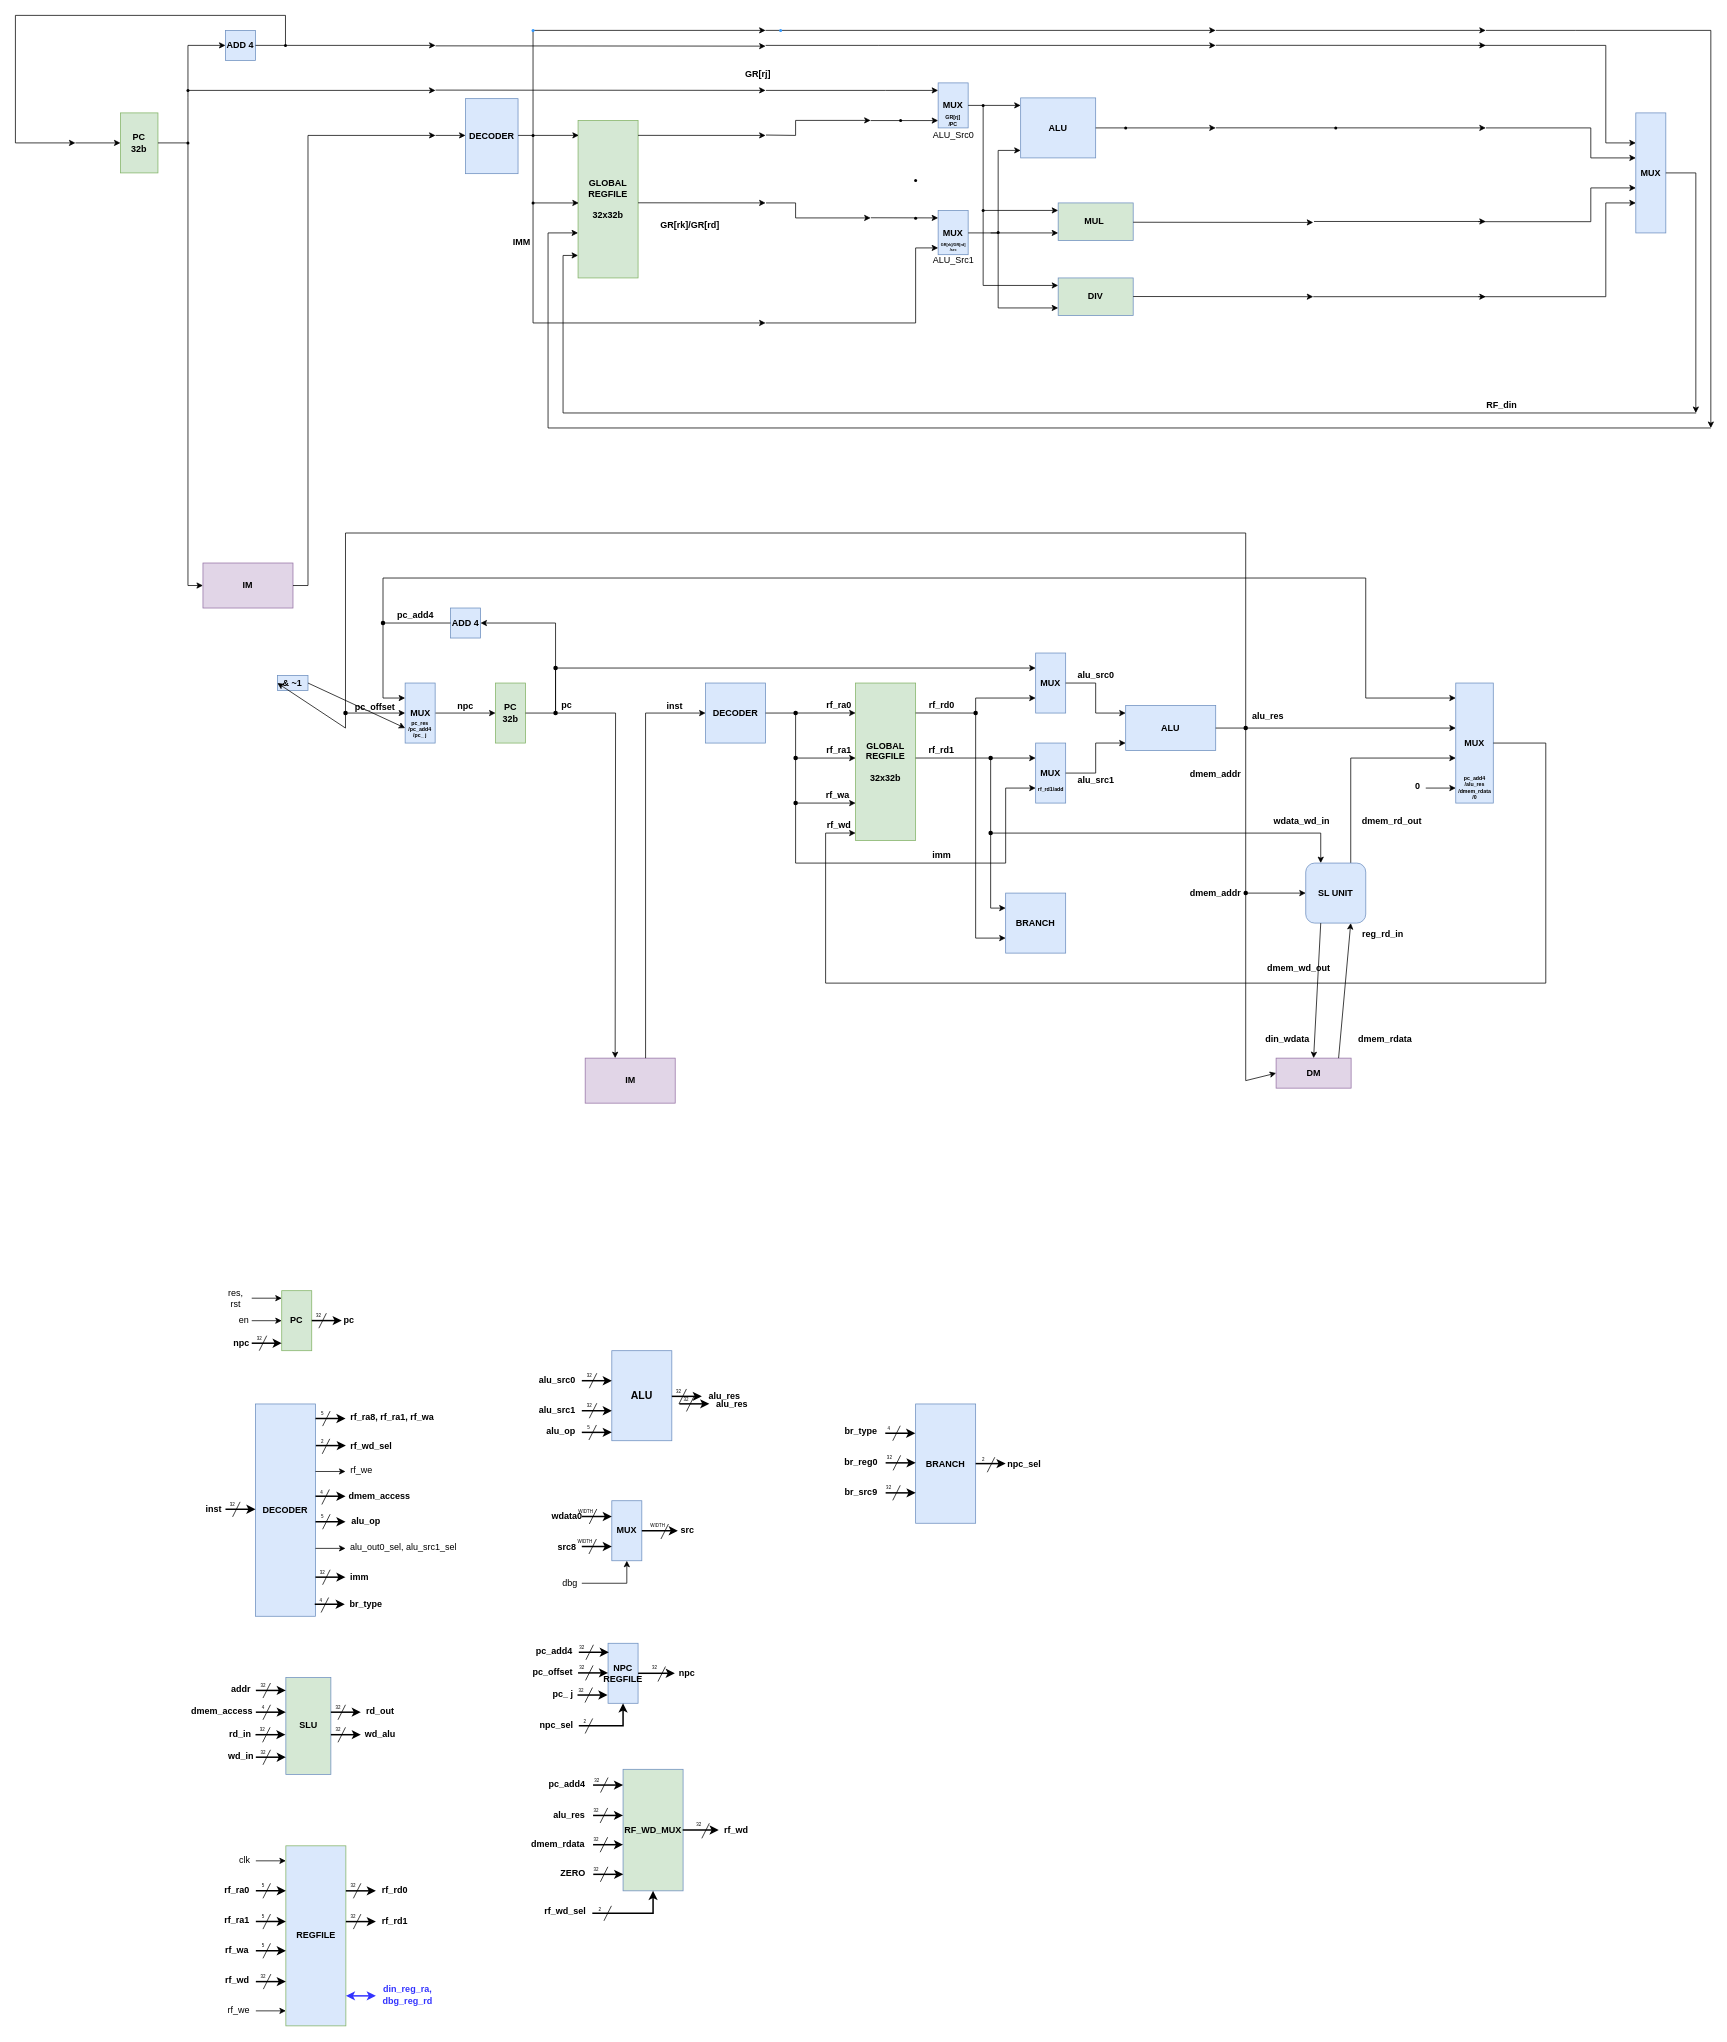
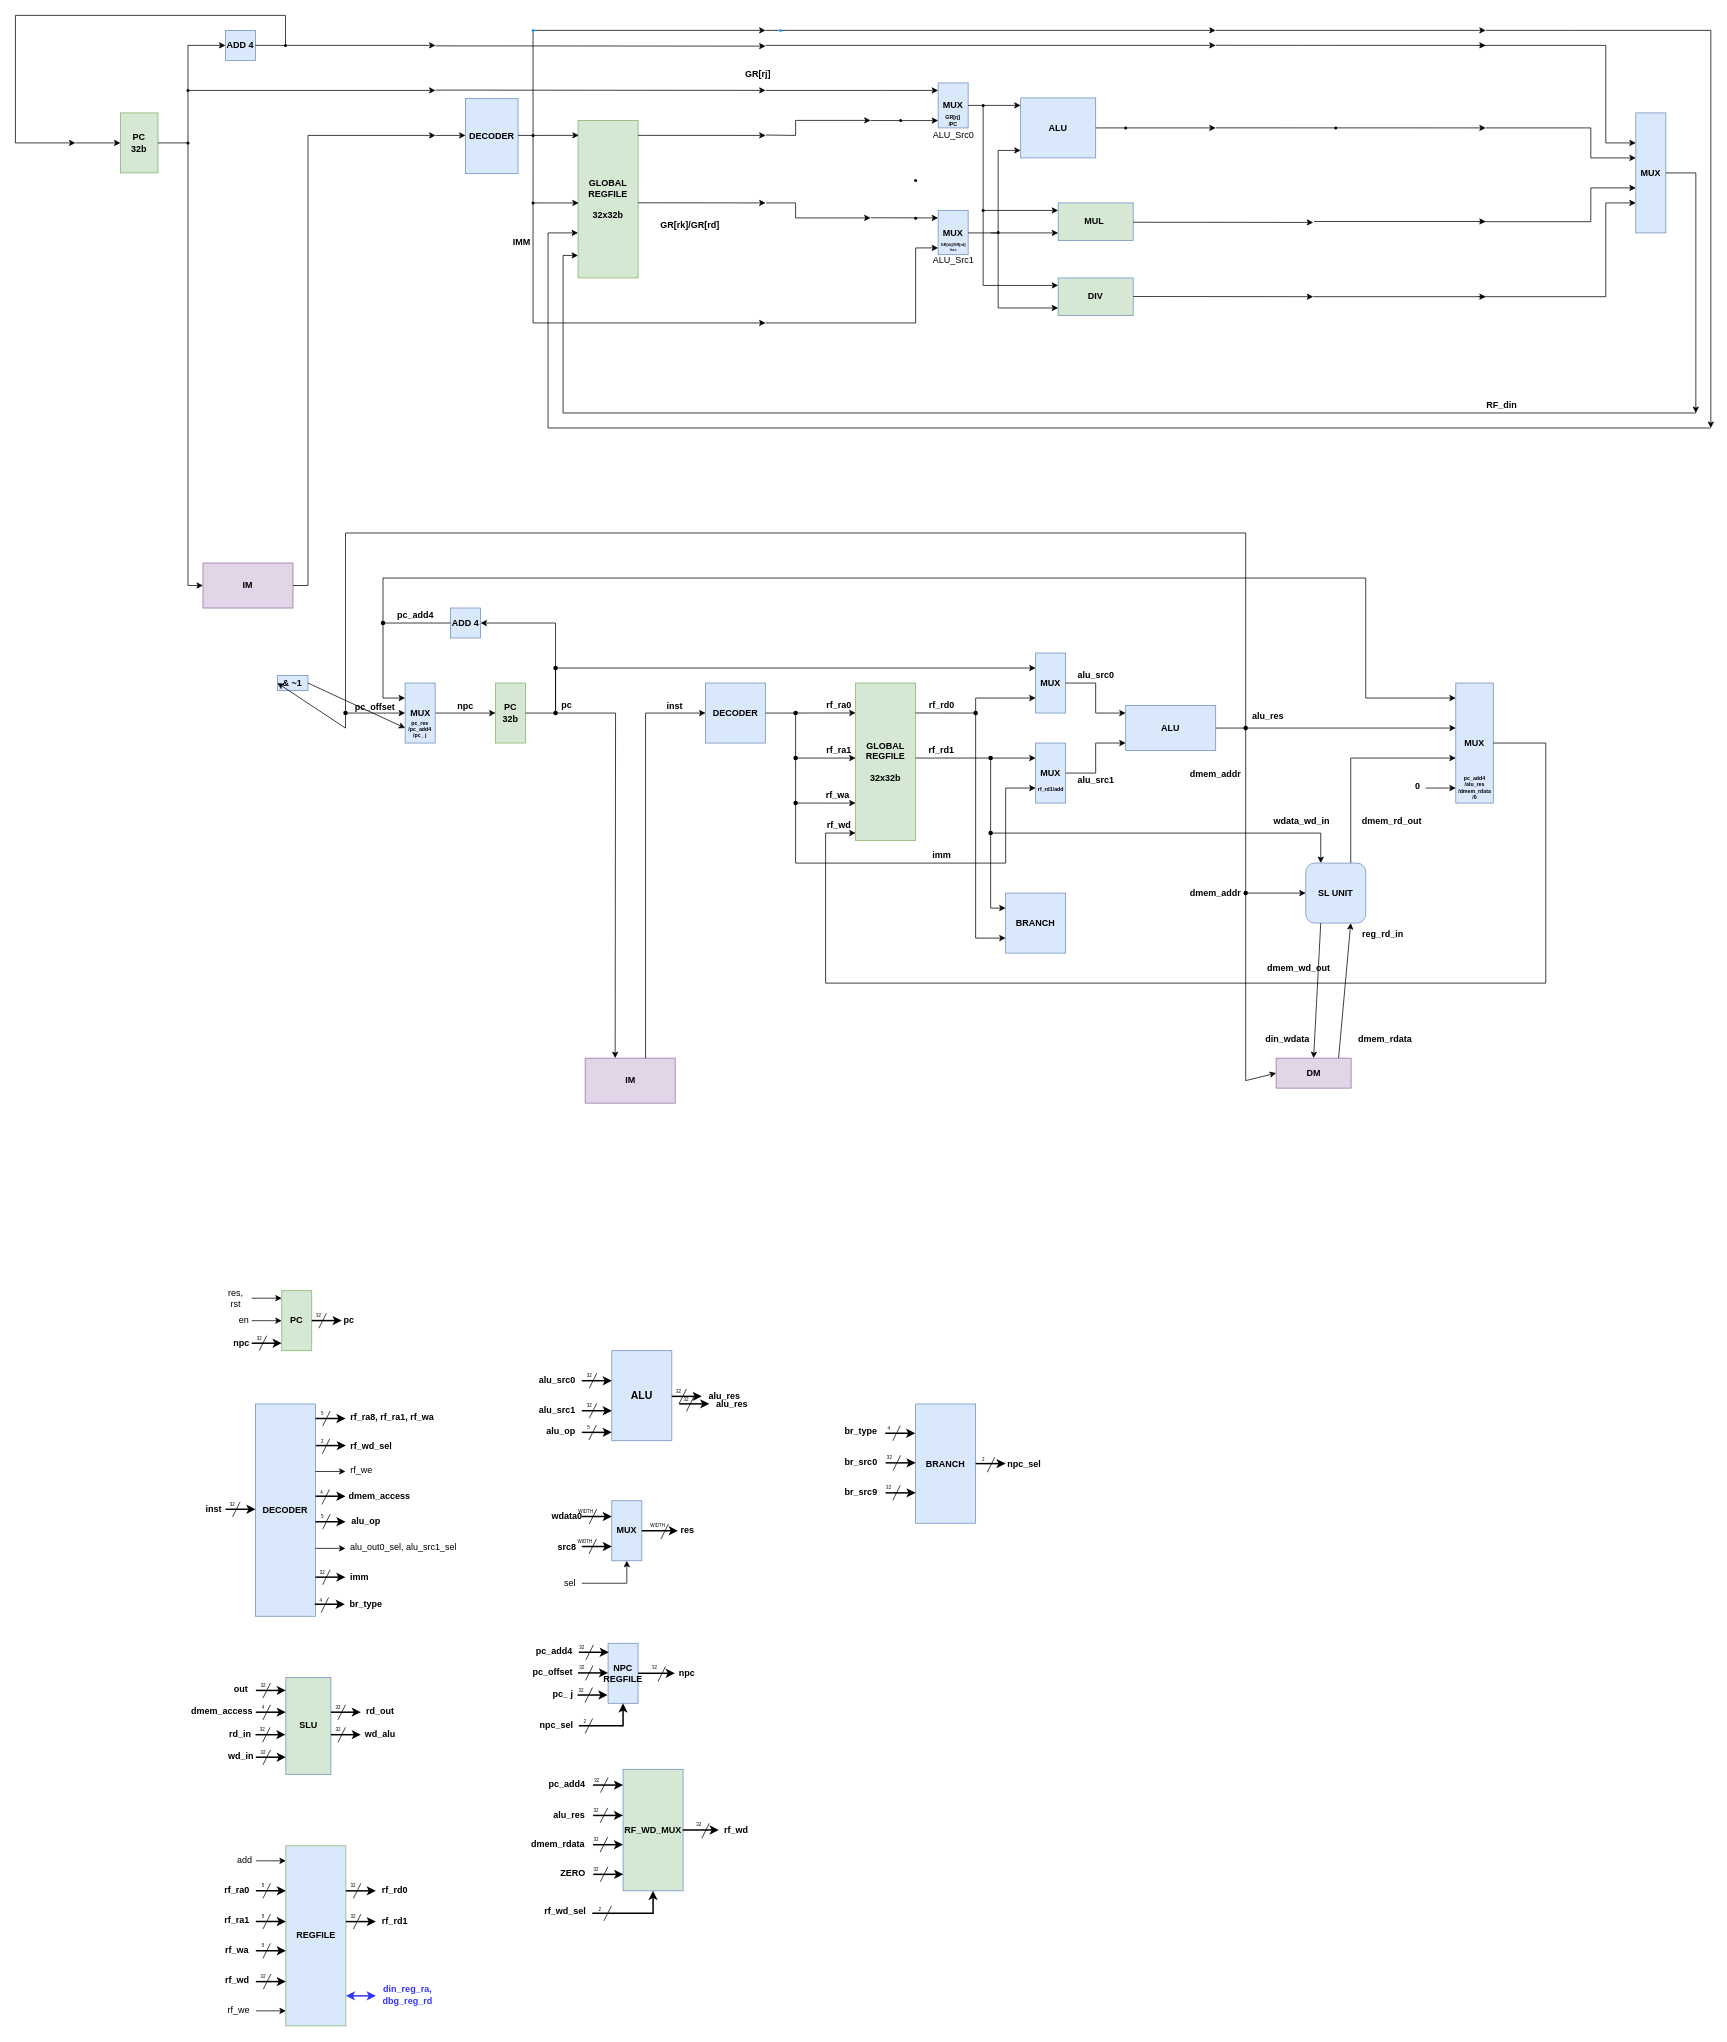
(861, 1462) -> (861, 1462)
(687, 1530) -> (687, 1530)
(570, 1583) -> (570, 1583)
(241, 1689) -> (241, 1689)
(245, 1860) -> (245, 1860)
